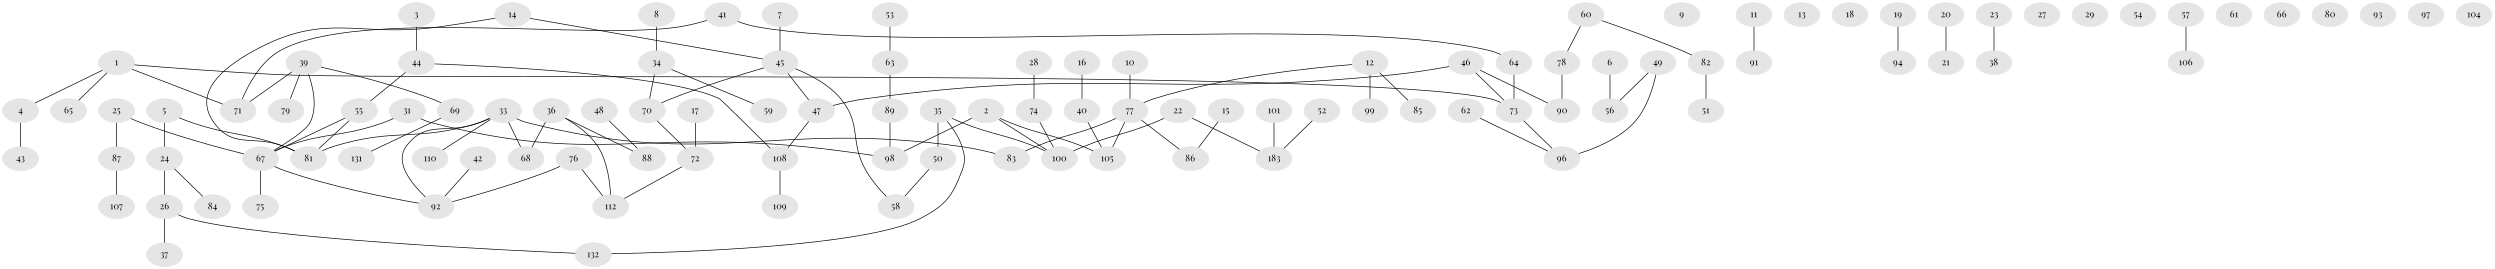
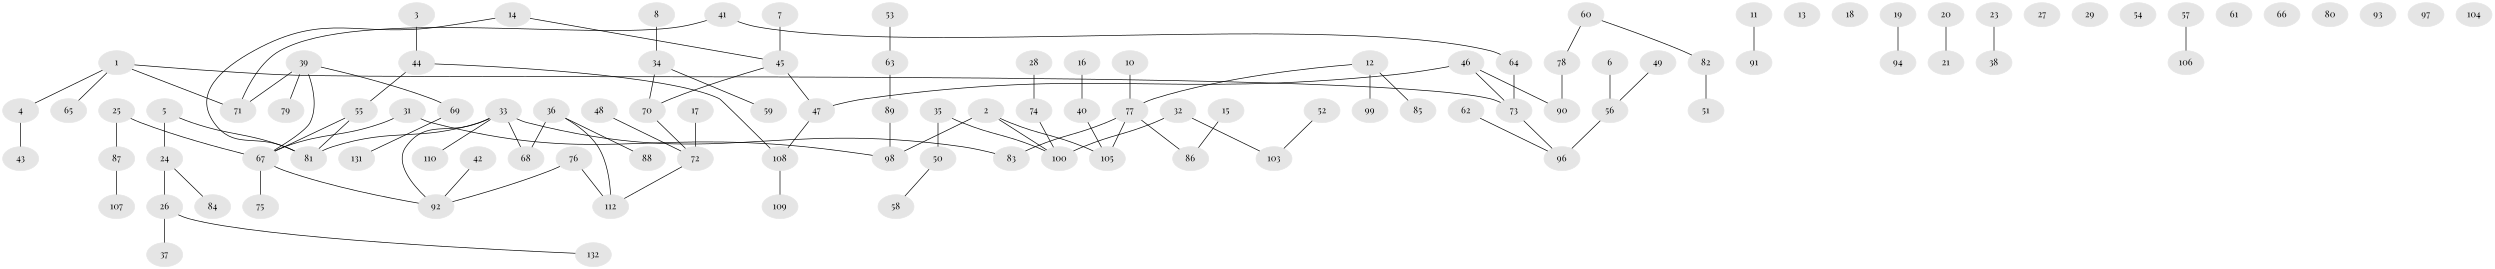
(1682, 15) -> none
(1178, 111) -> (1178, 111)
(1274, 111) -> none
(853, 123) -> none
(1630, 126) -> (1586, 135)
(623, 135) -> (647, 135)
(1274, 159) -> (1274, 159)
(827, 240) -> none
